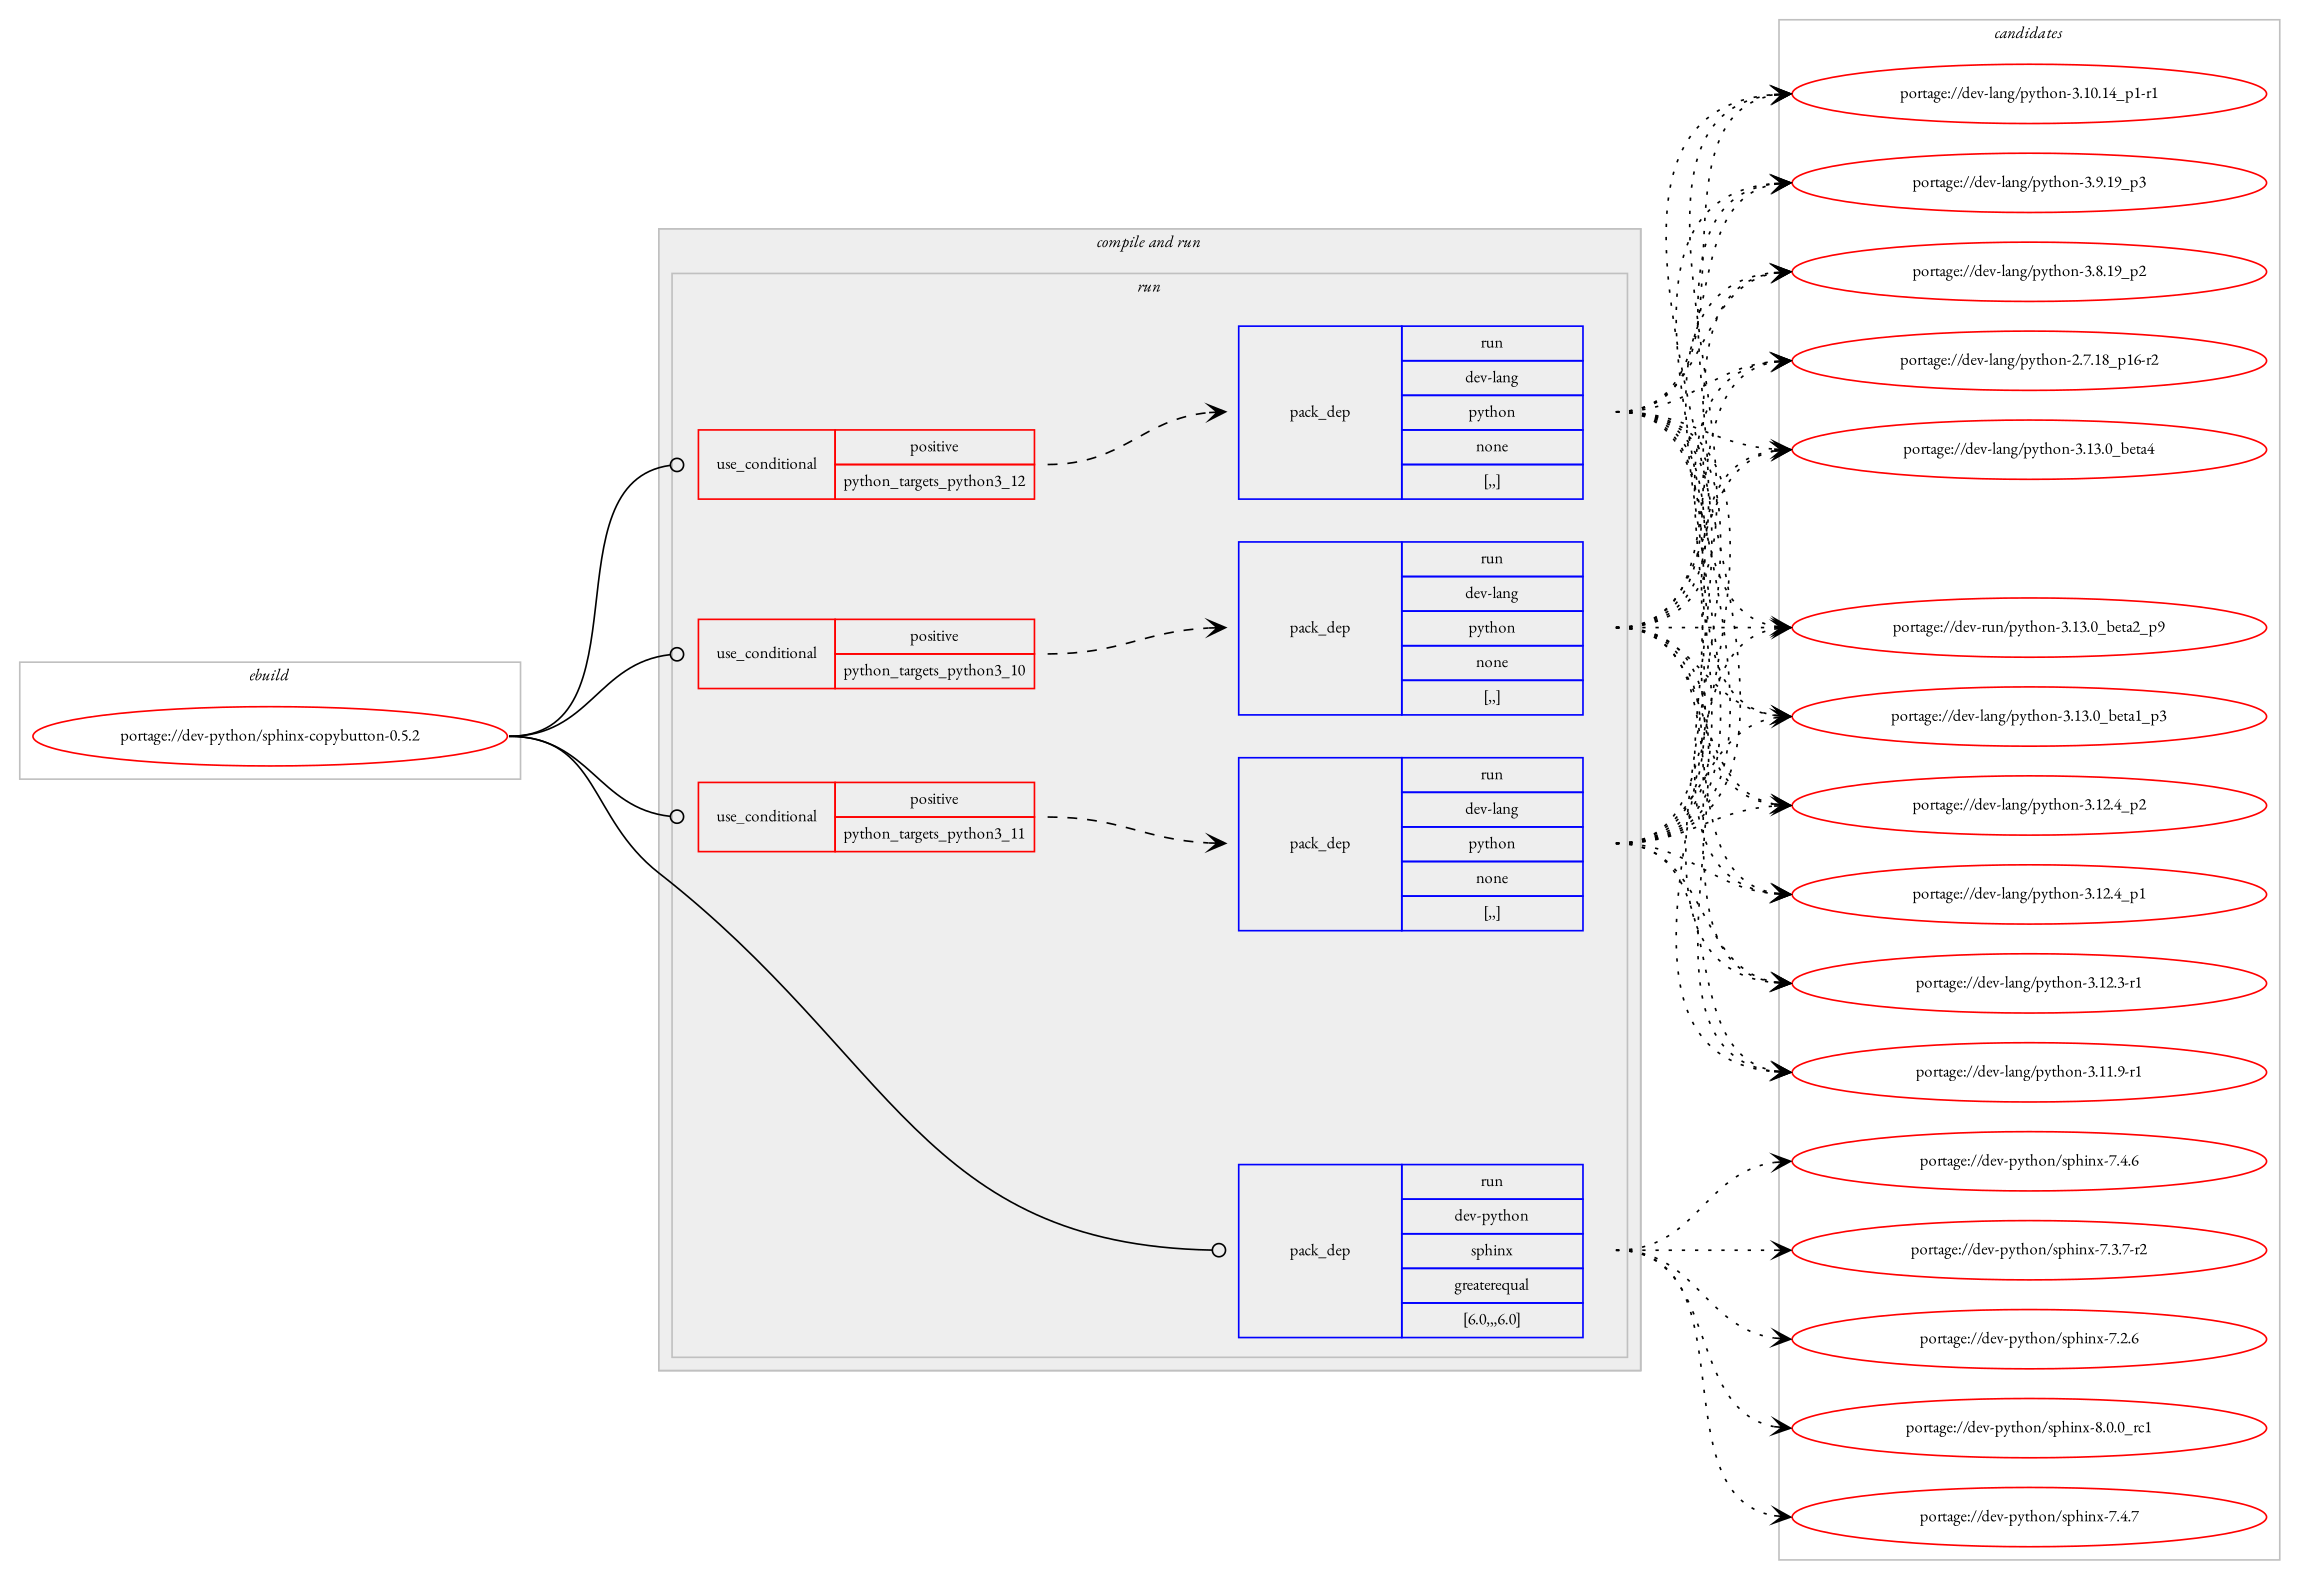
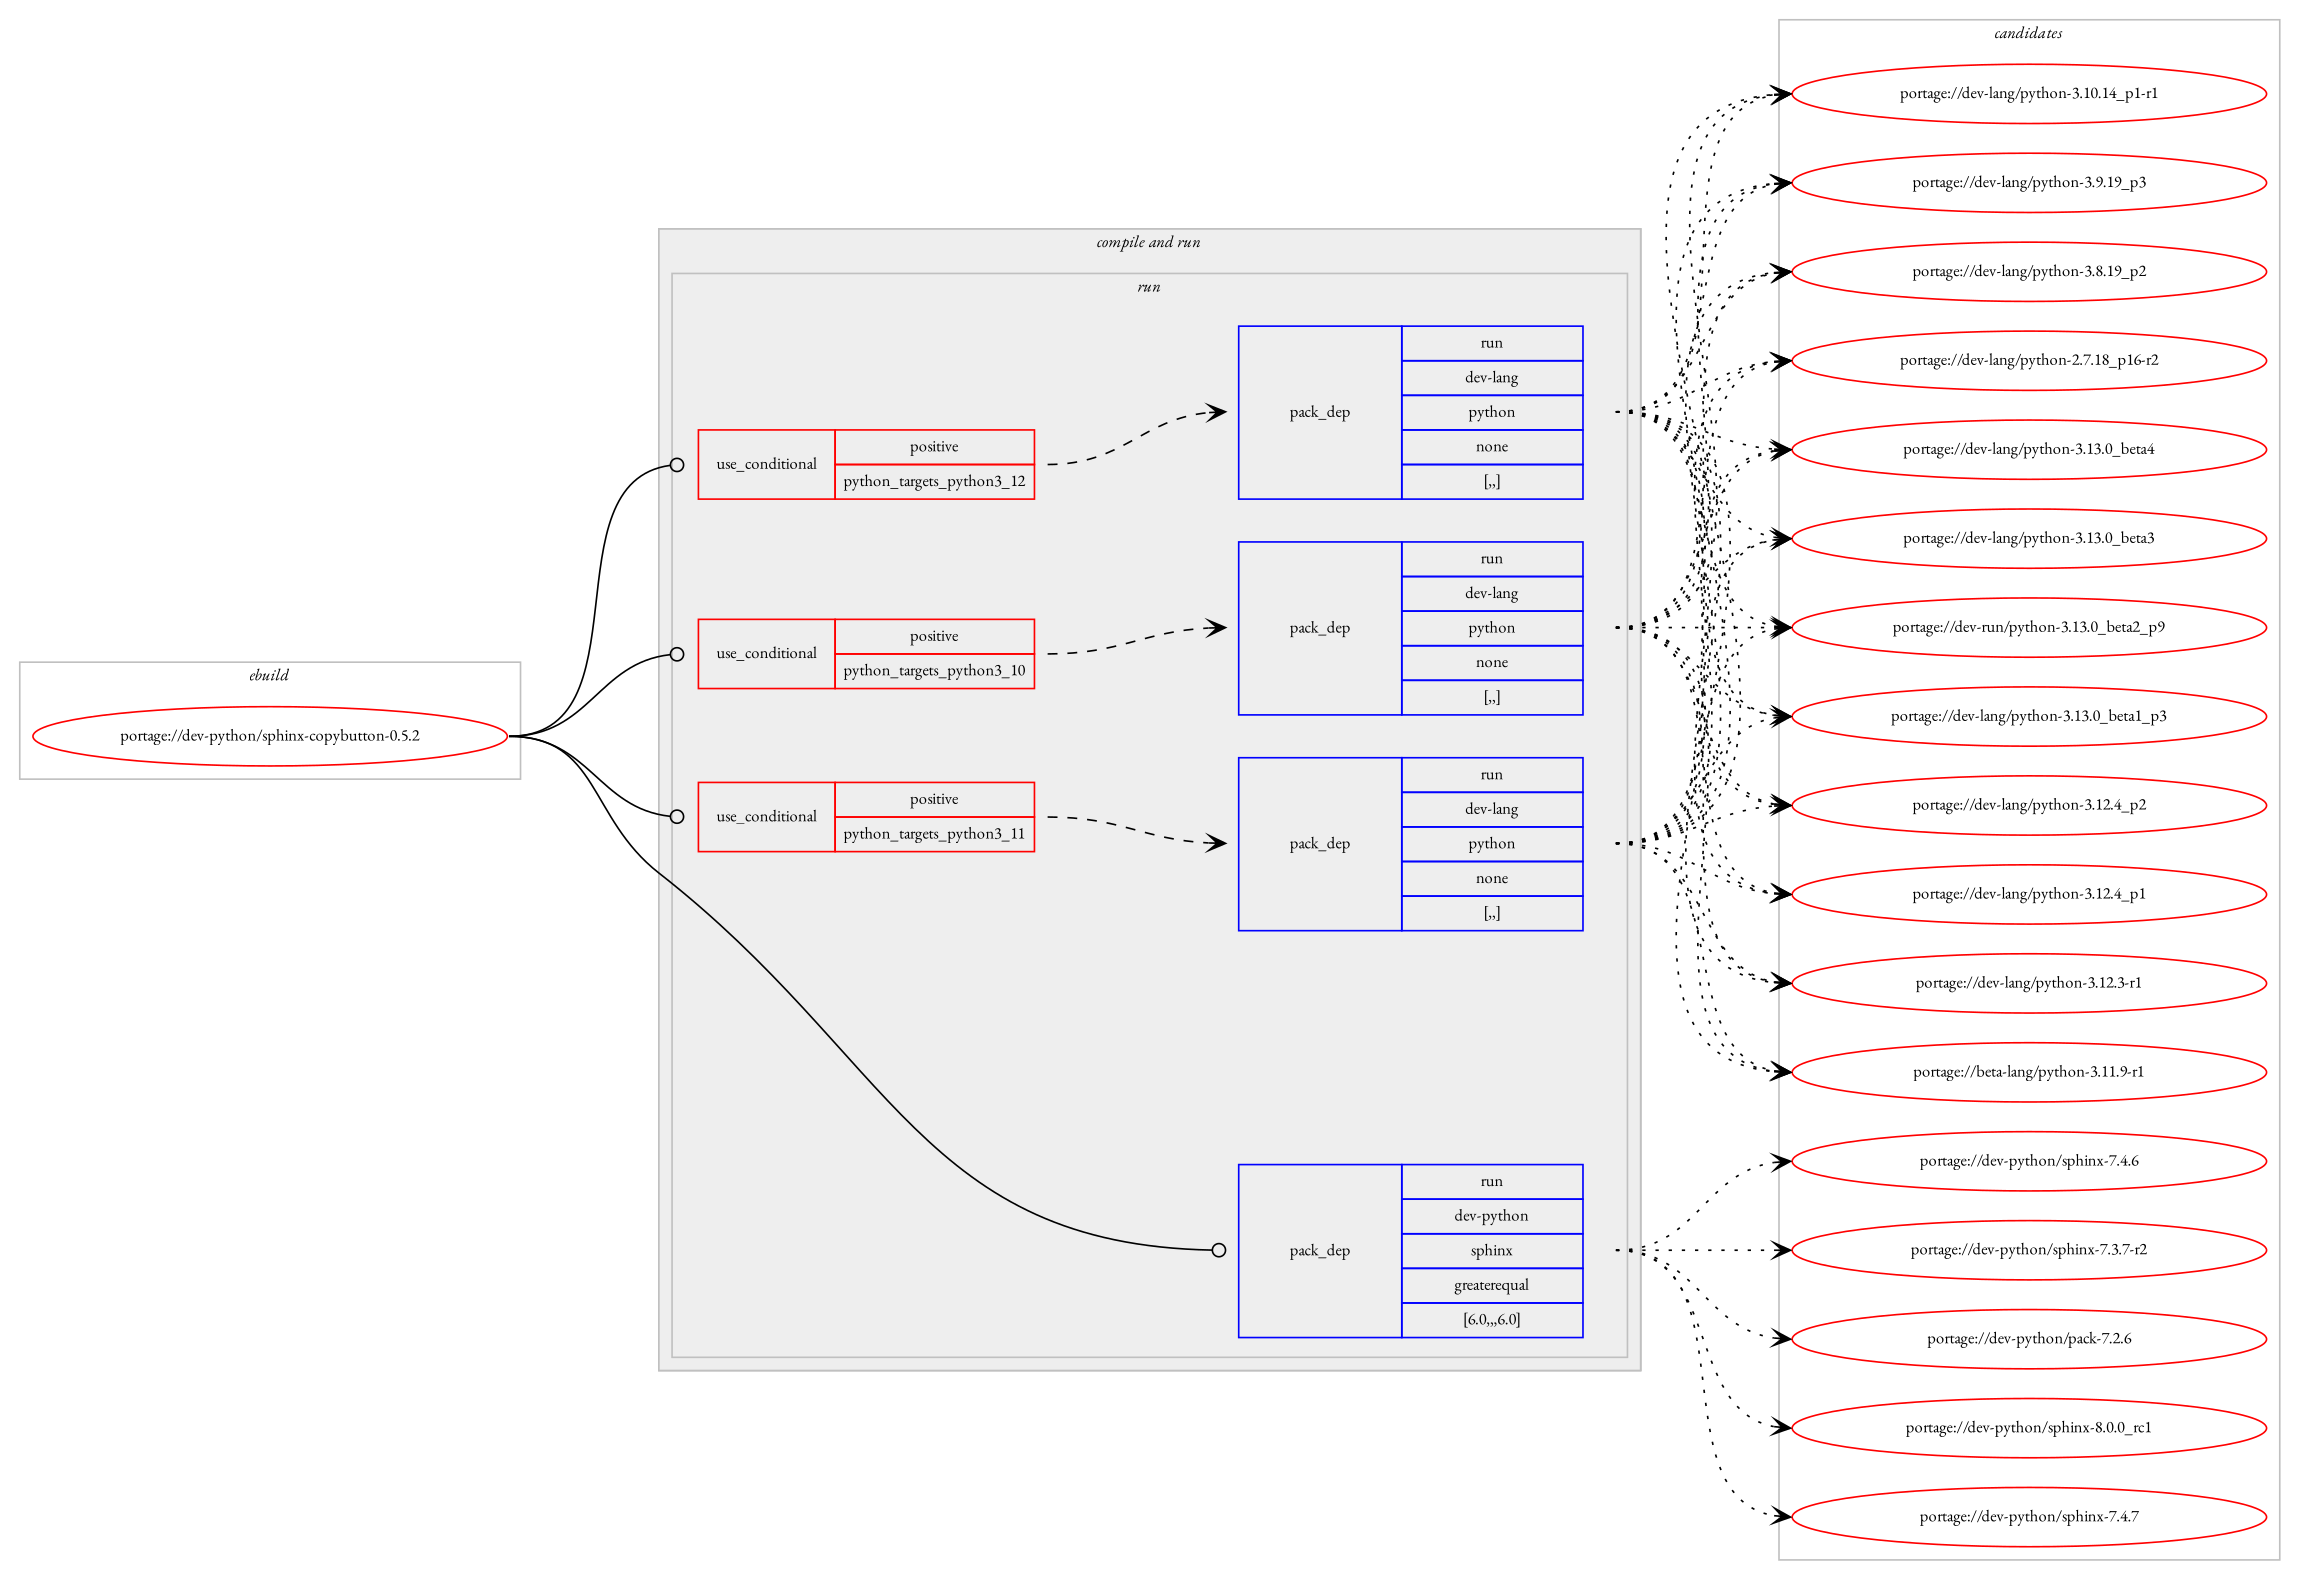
none -> (2029, 539)
(2029, 1072) -> (2029, 1072)
(2029, 1339) -> (2029, 1339)
